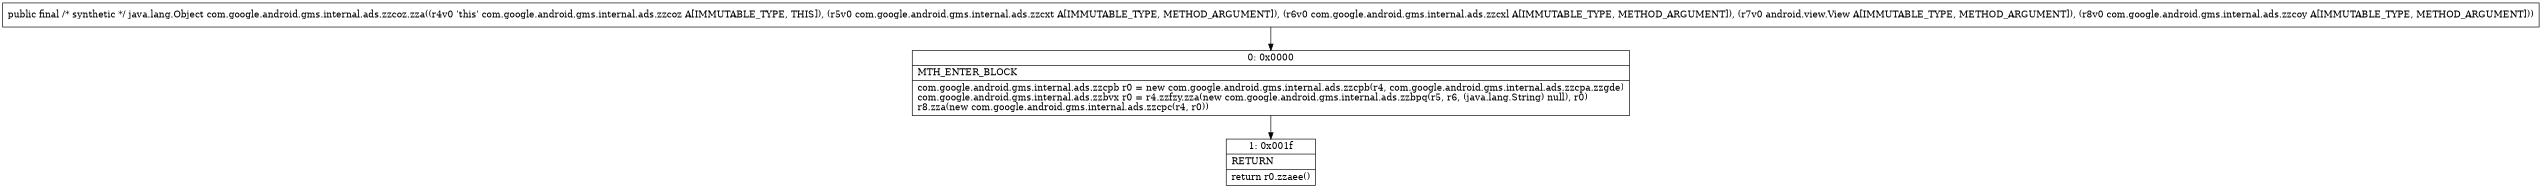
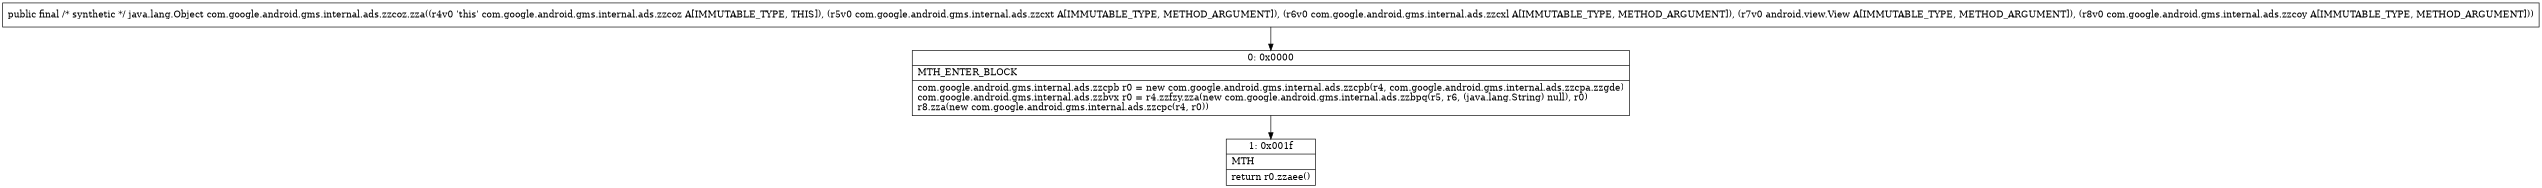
(1253, 162) -> (1243, 162)
